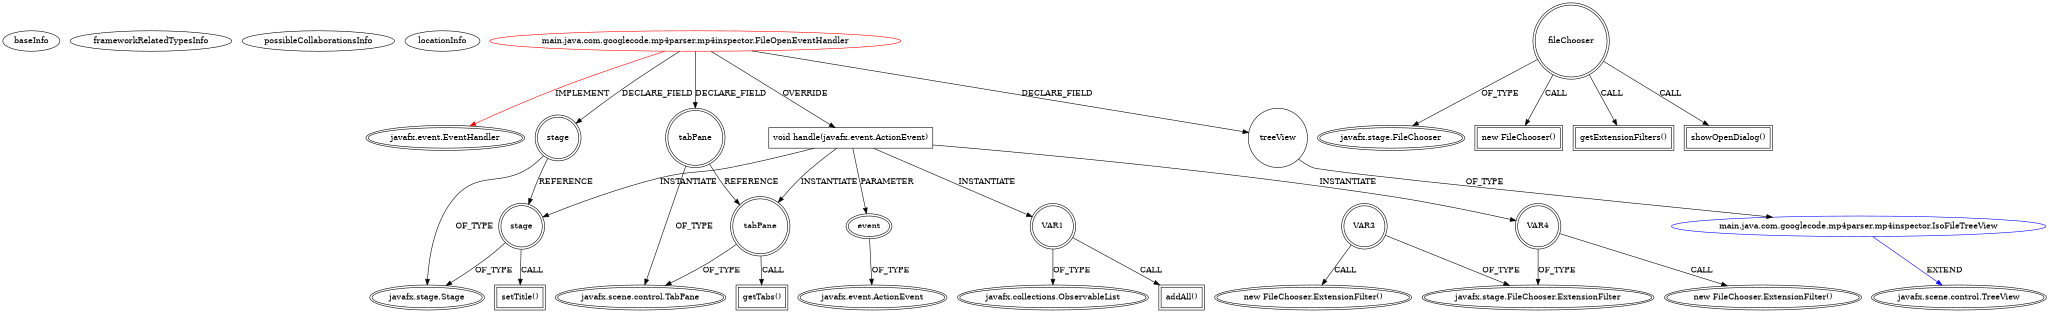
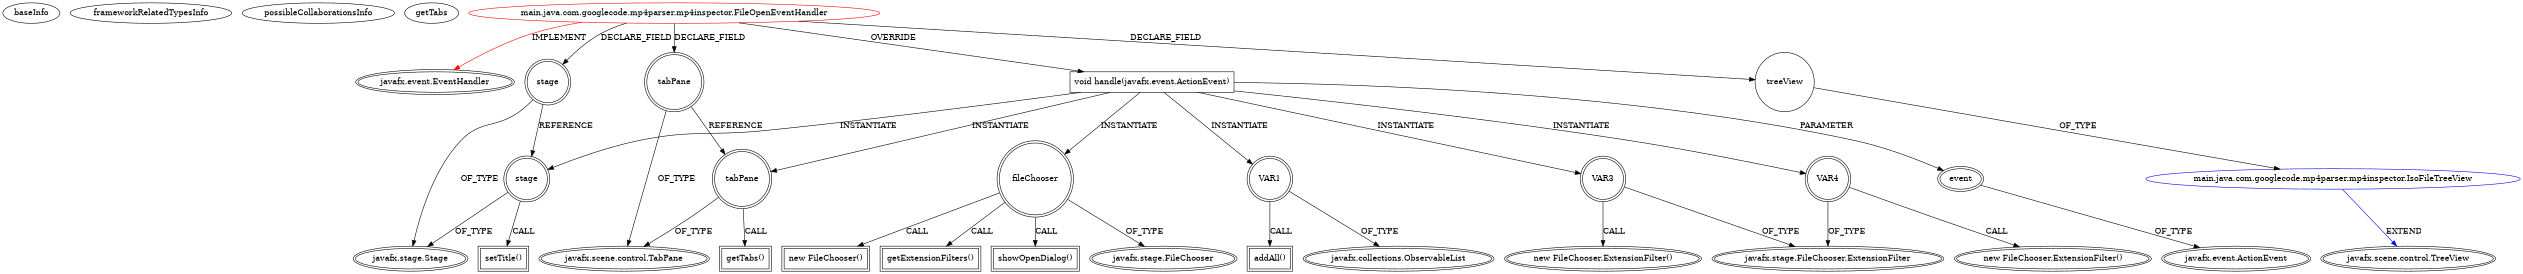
(442, 41) -> (432, 13)
none -> (1105, 121)
none -> (1386, 132)
